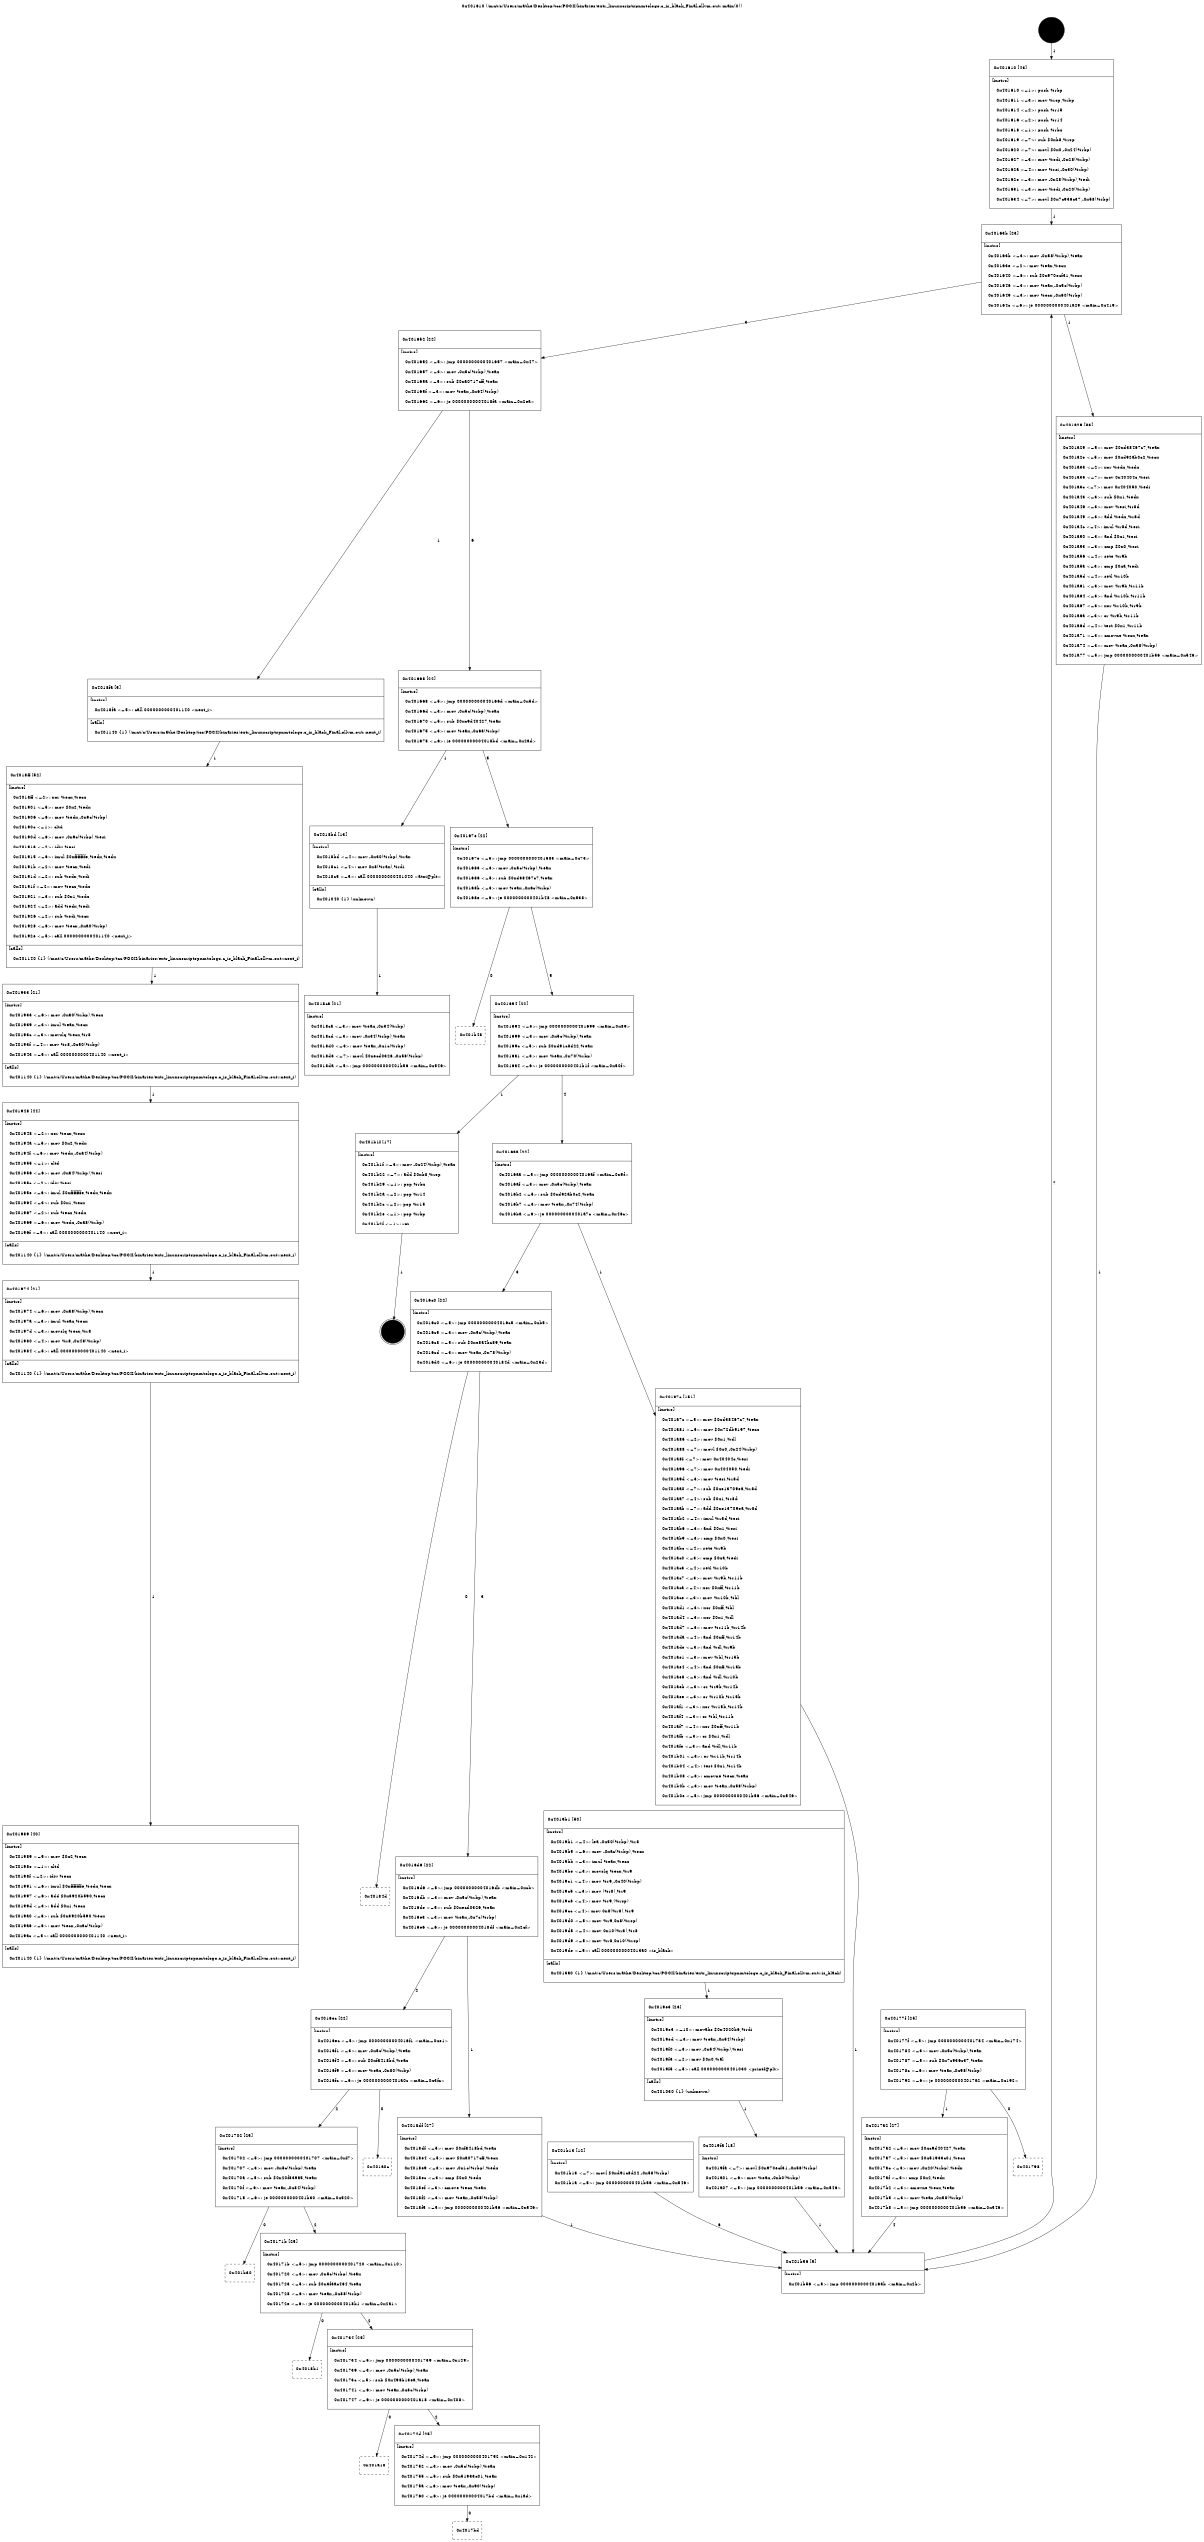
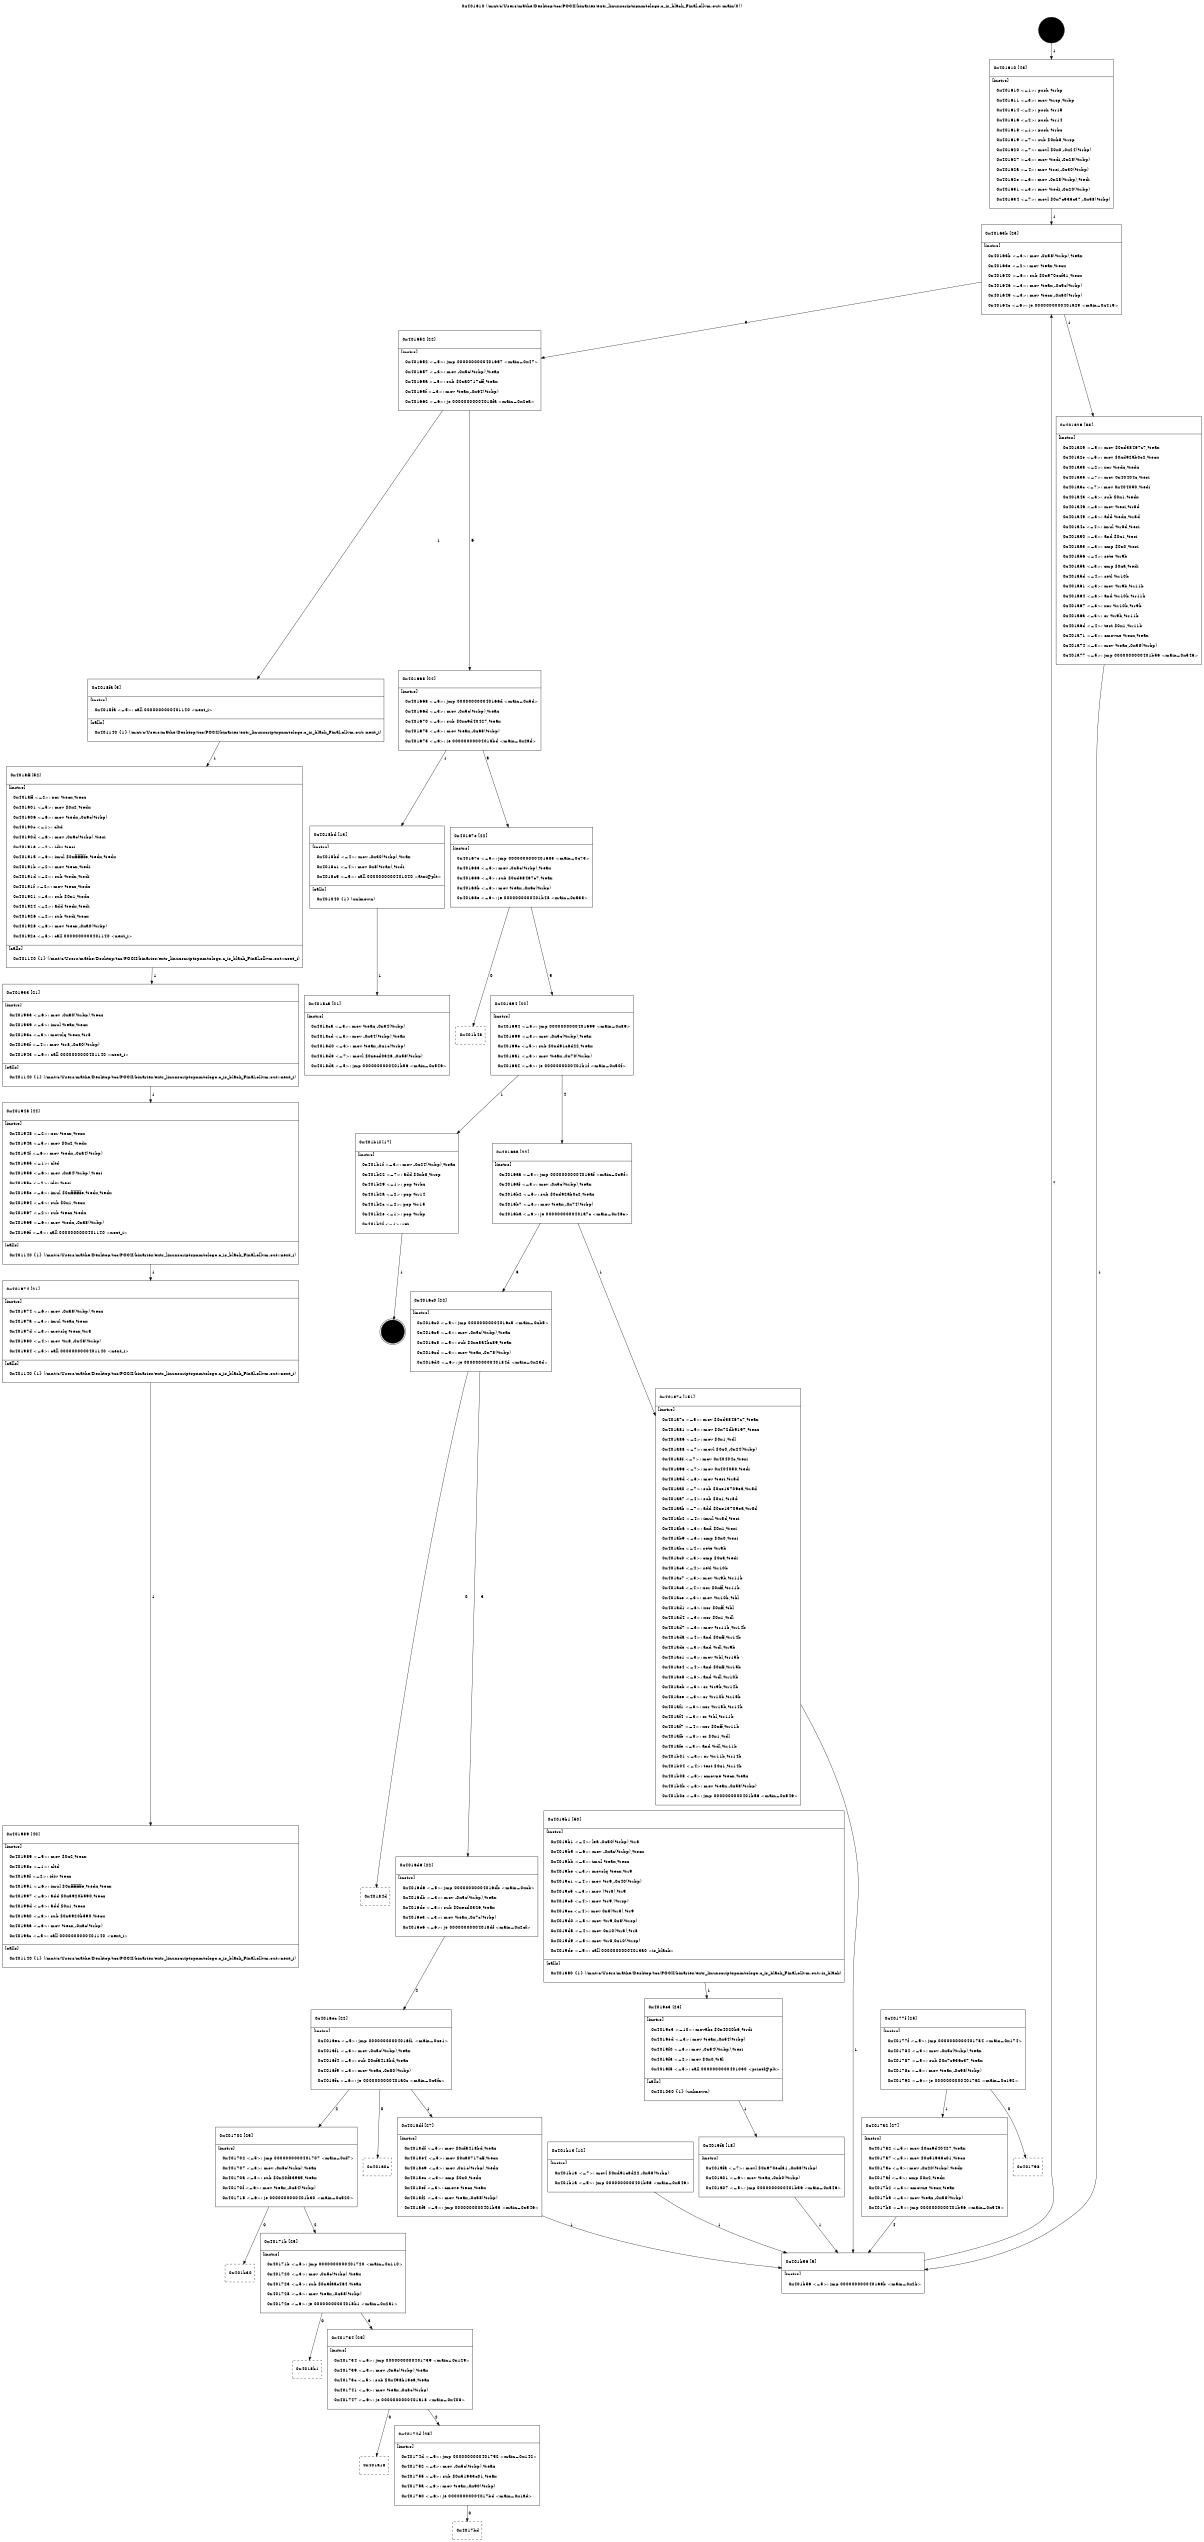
(468, 2025) -> (421, 2102)
(719, 2225) -> (719, 2225)
(369, 2321) -> (369, 2321)
